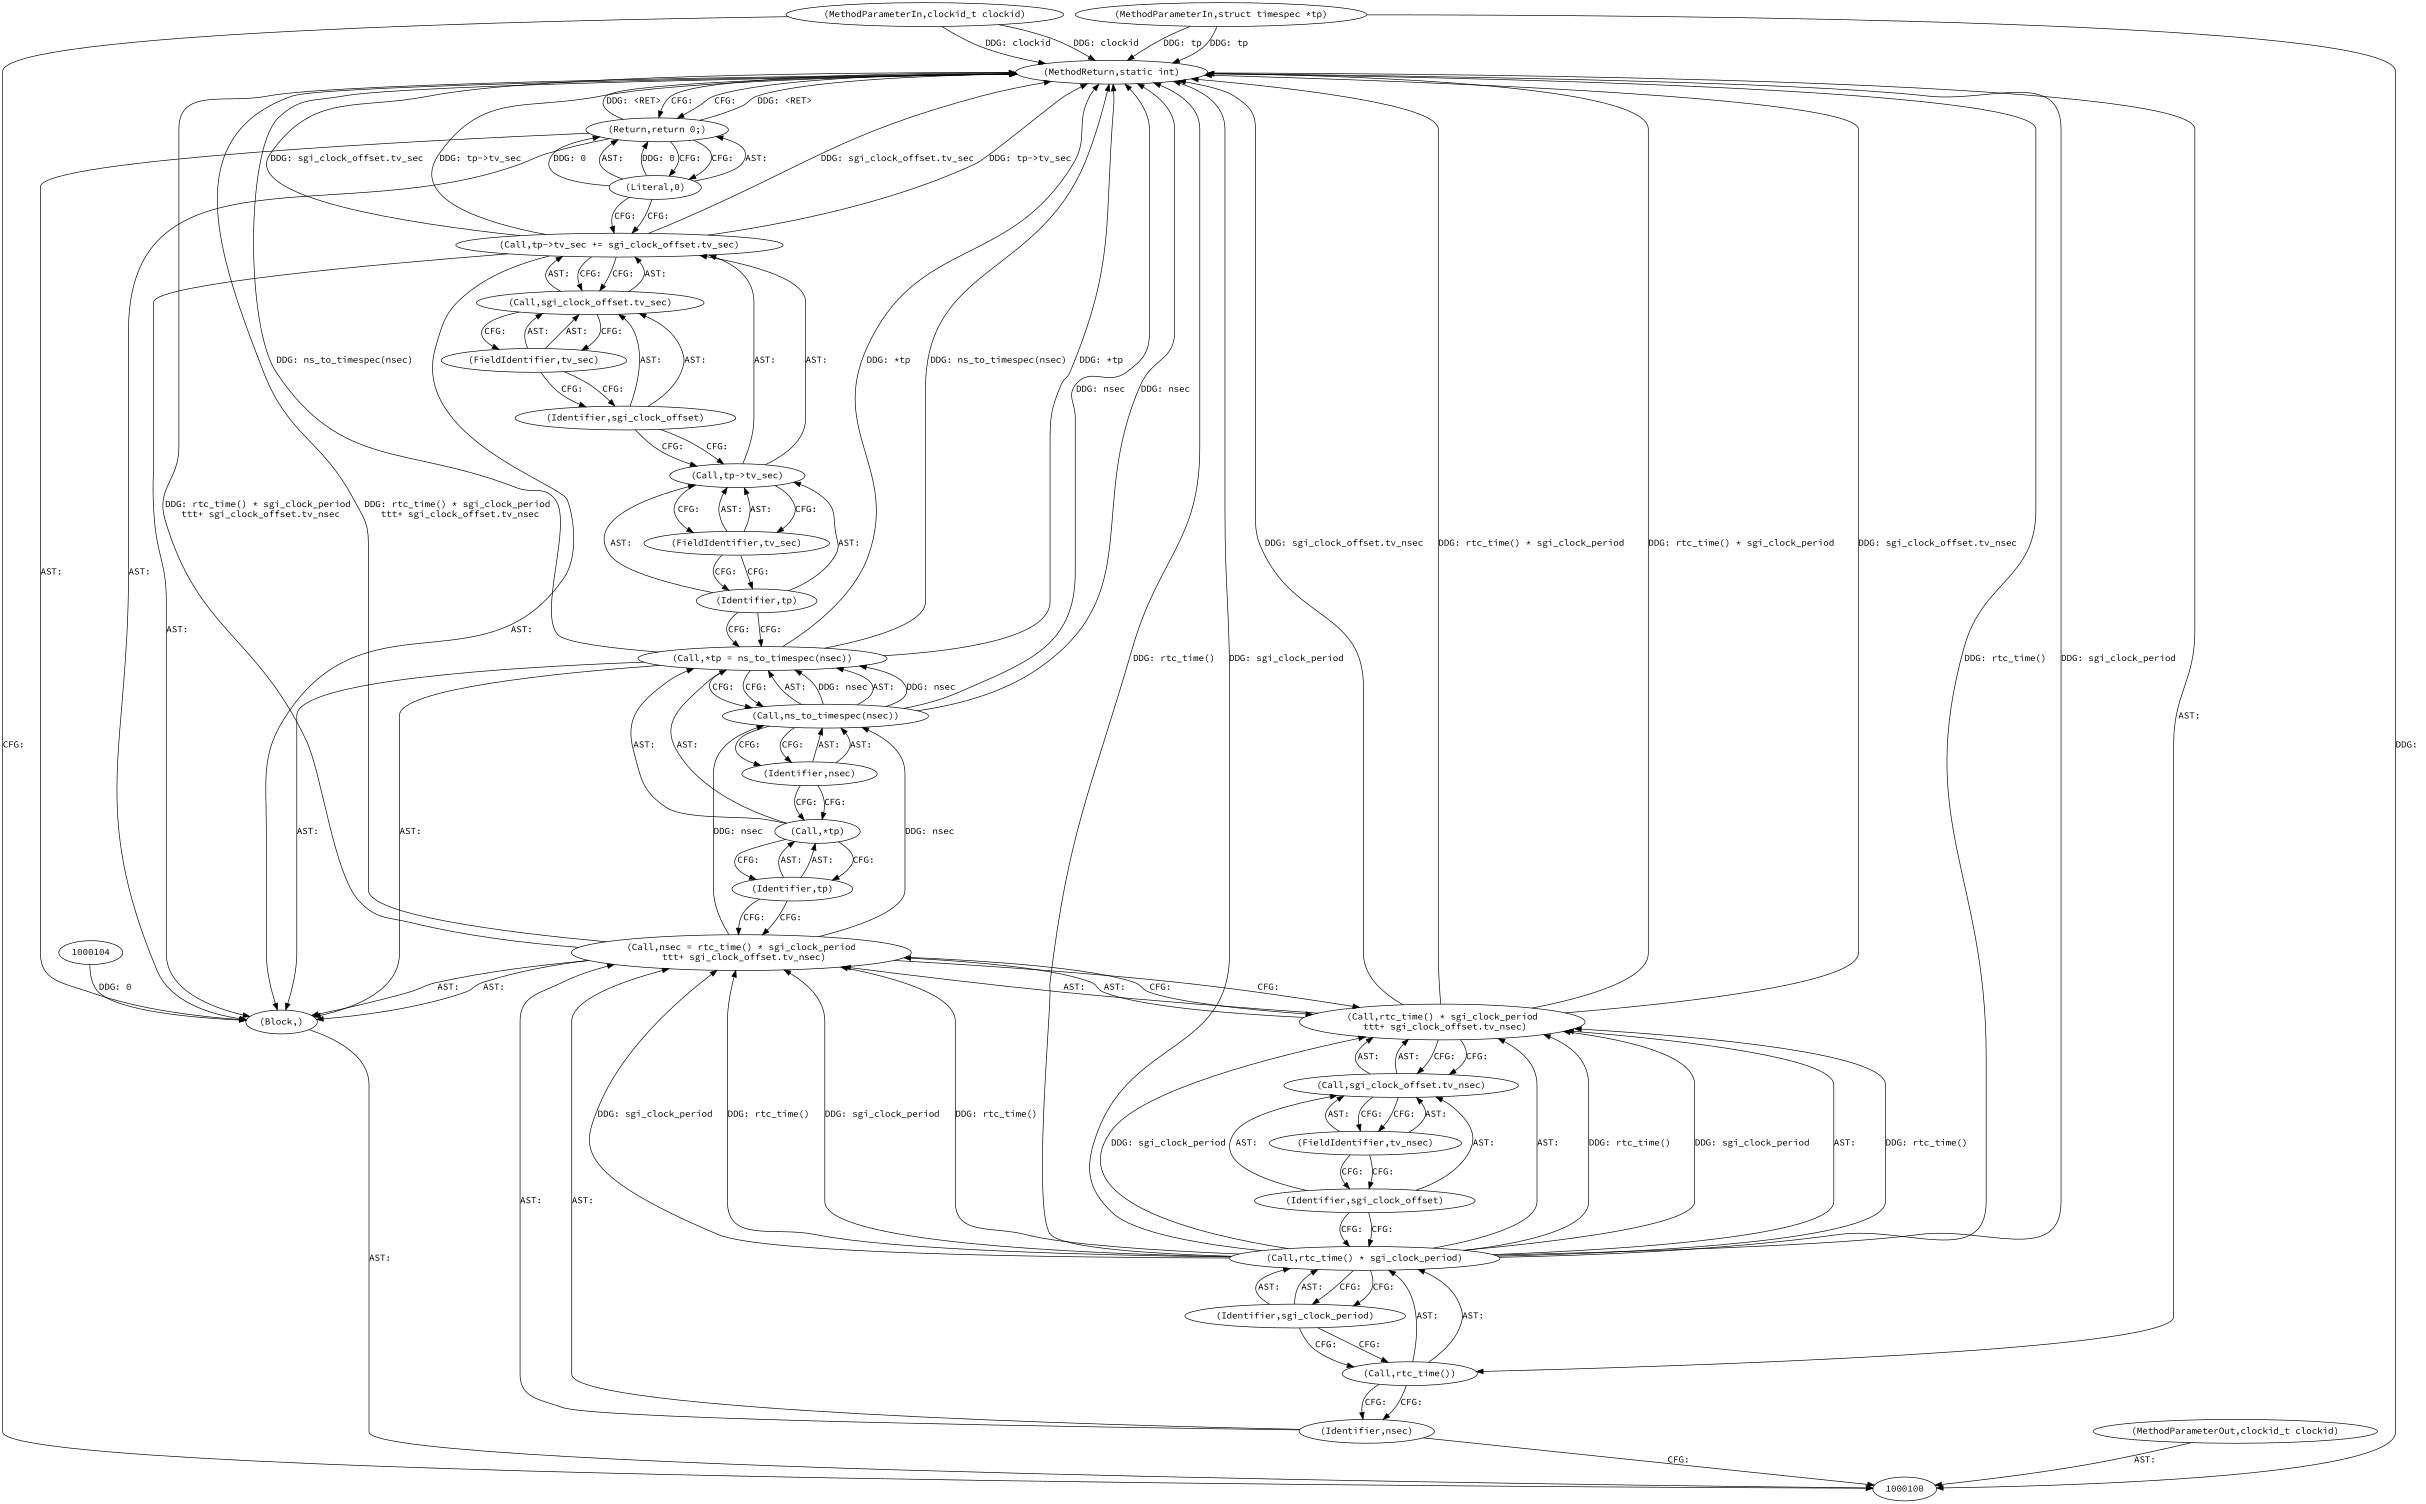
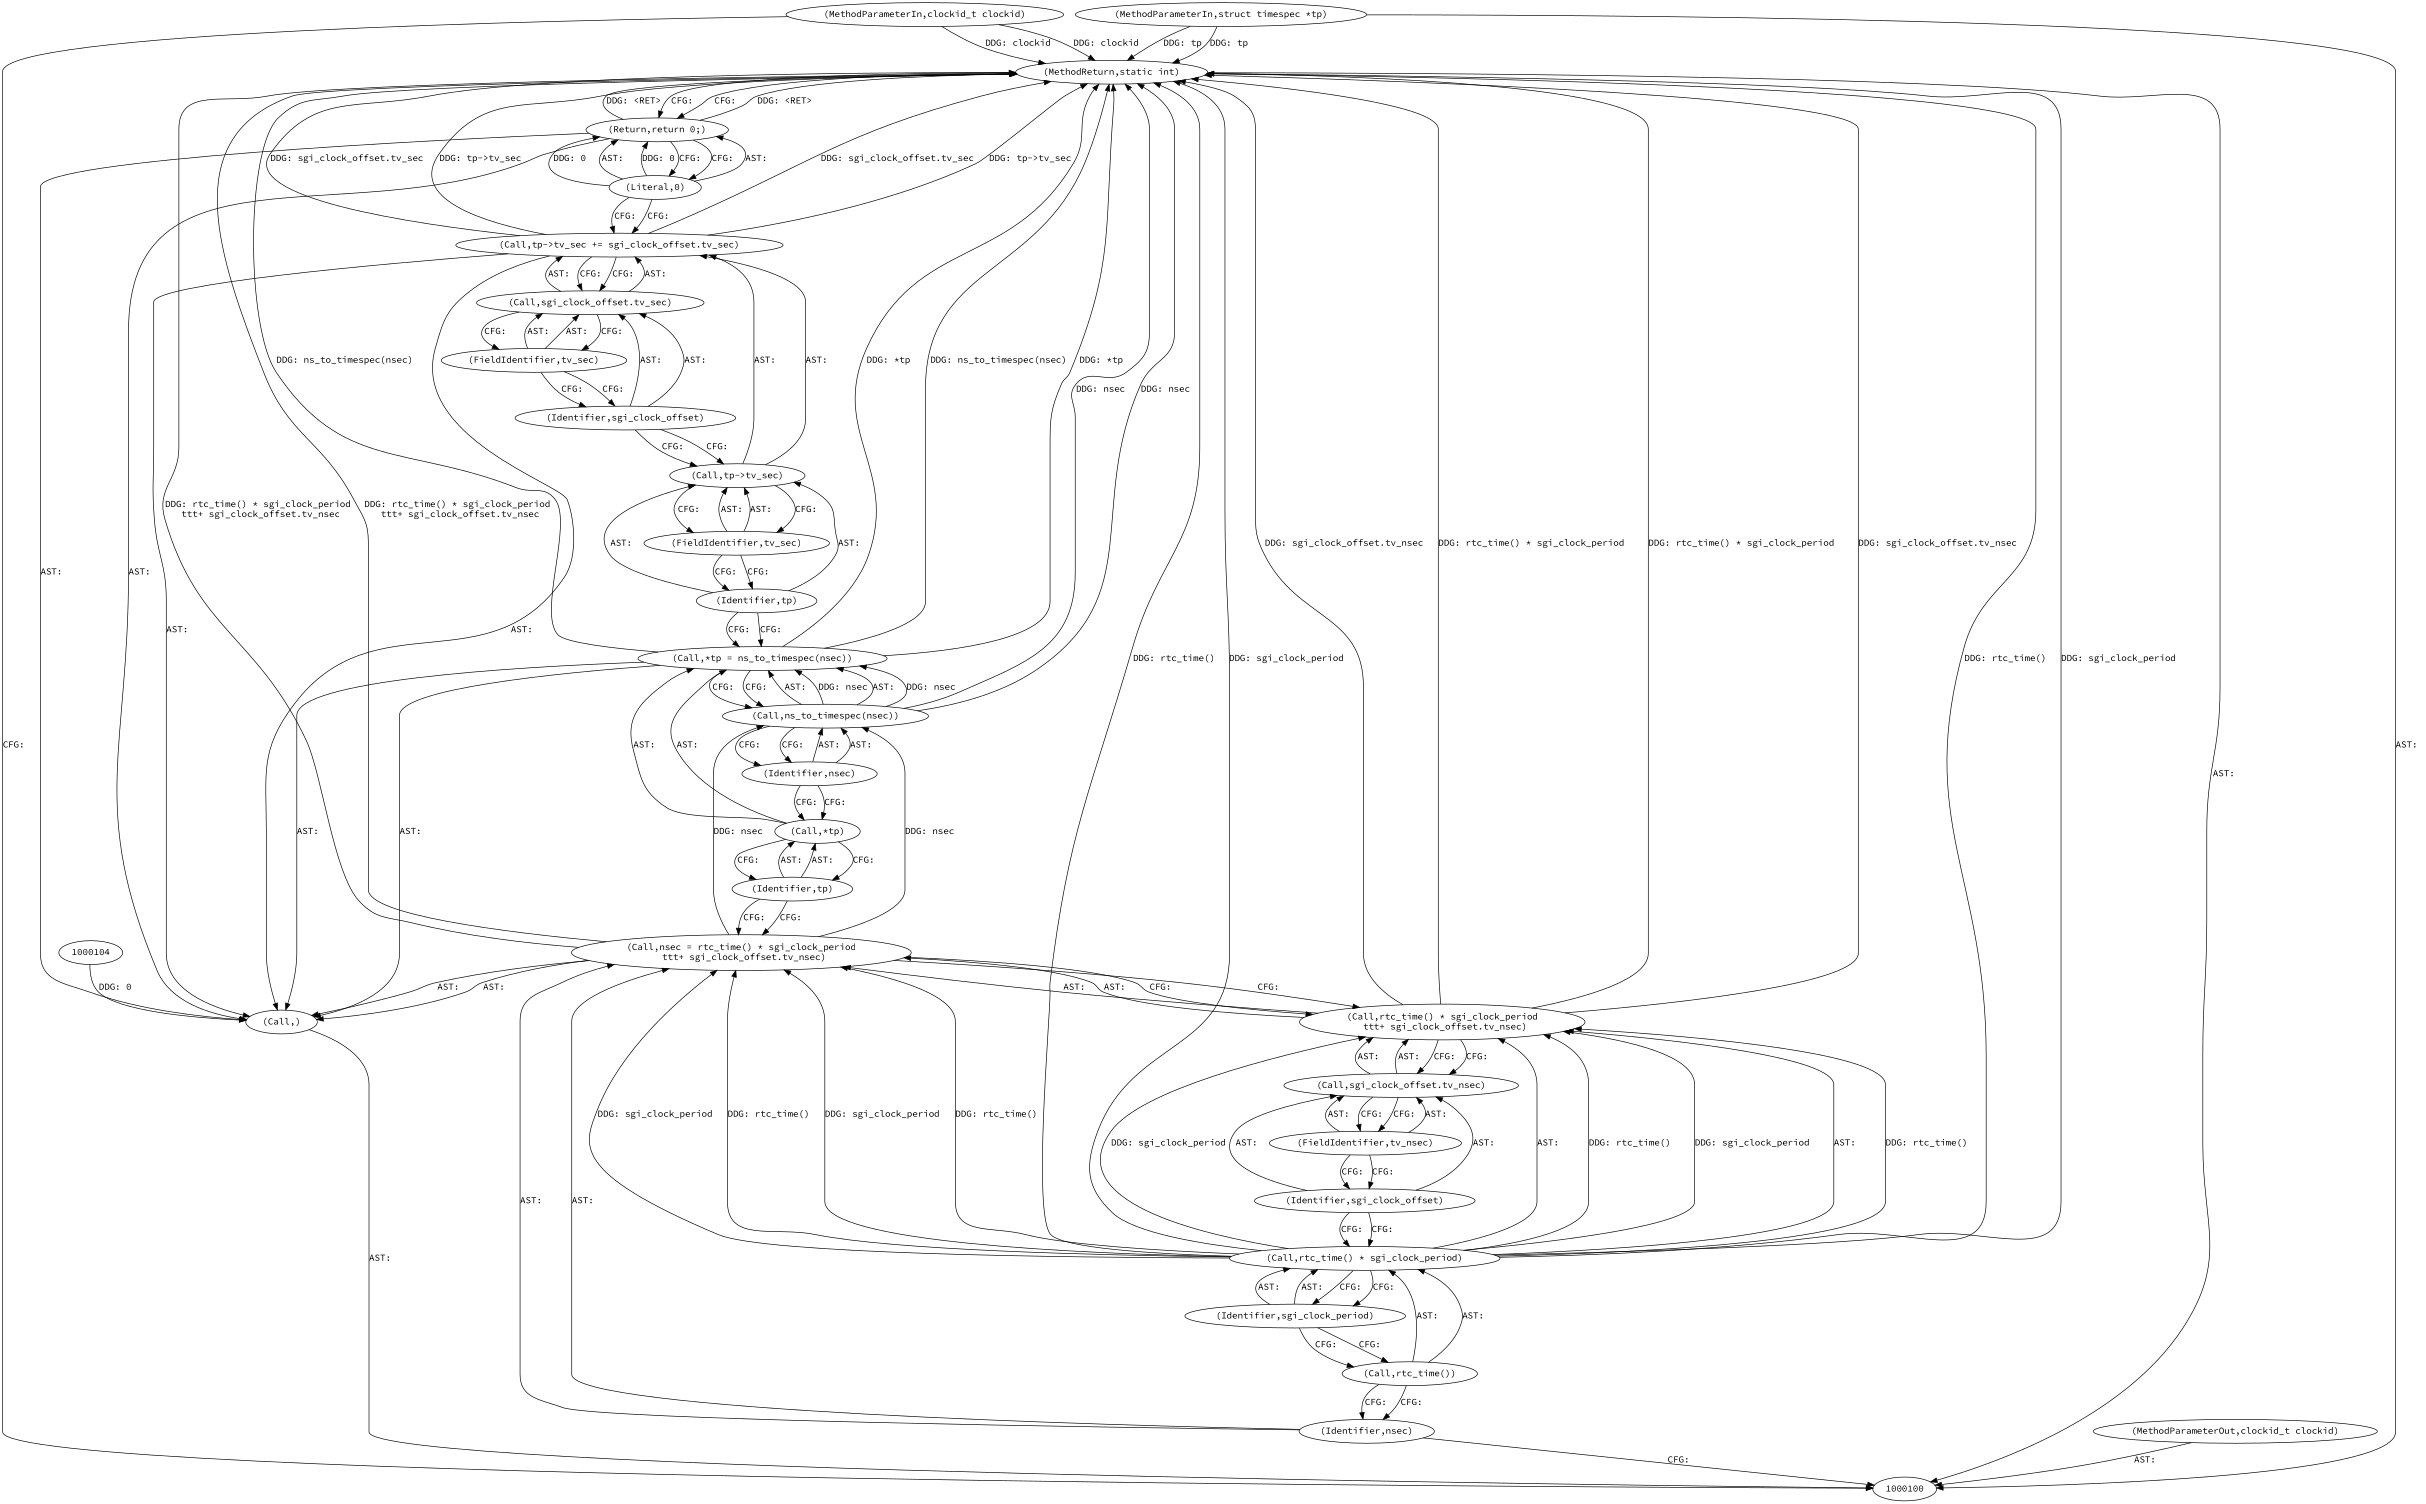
(2195, 576) -> (2220, 362)
(2410, 745) -> (2410, 745)
(282, 1022) -> (282, 1022)
